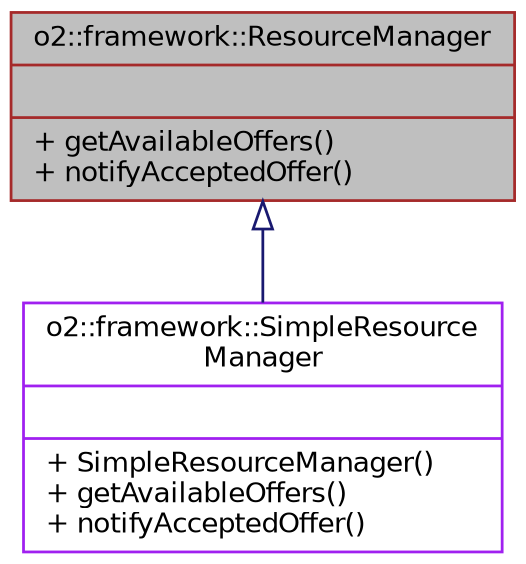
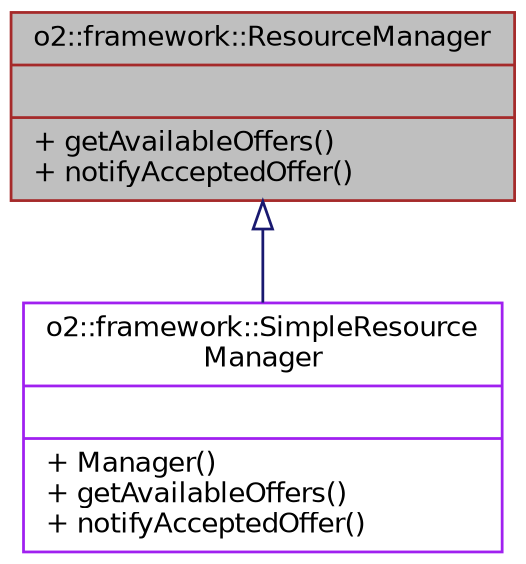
(241, 463) -> (131, 463)
